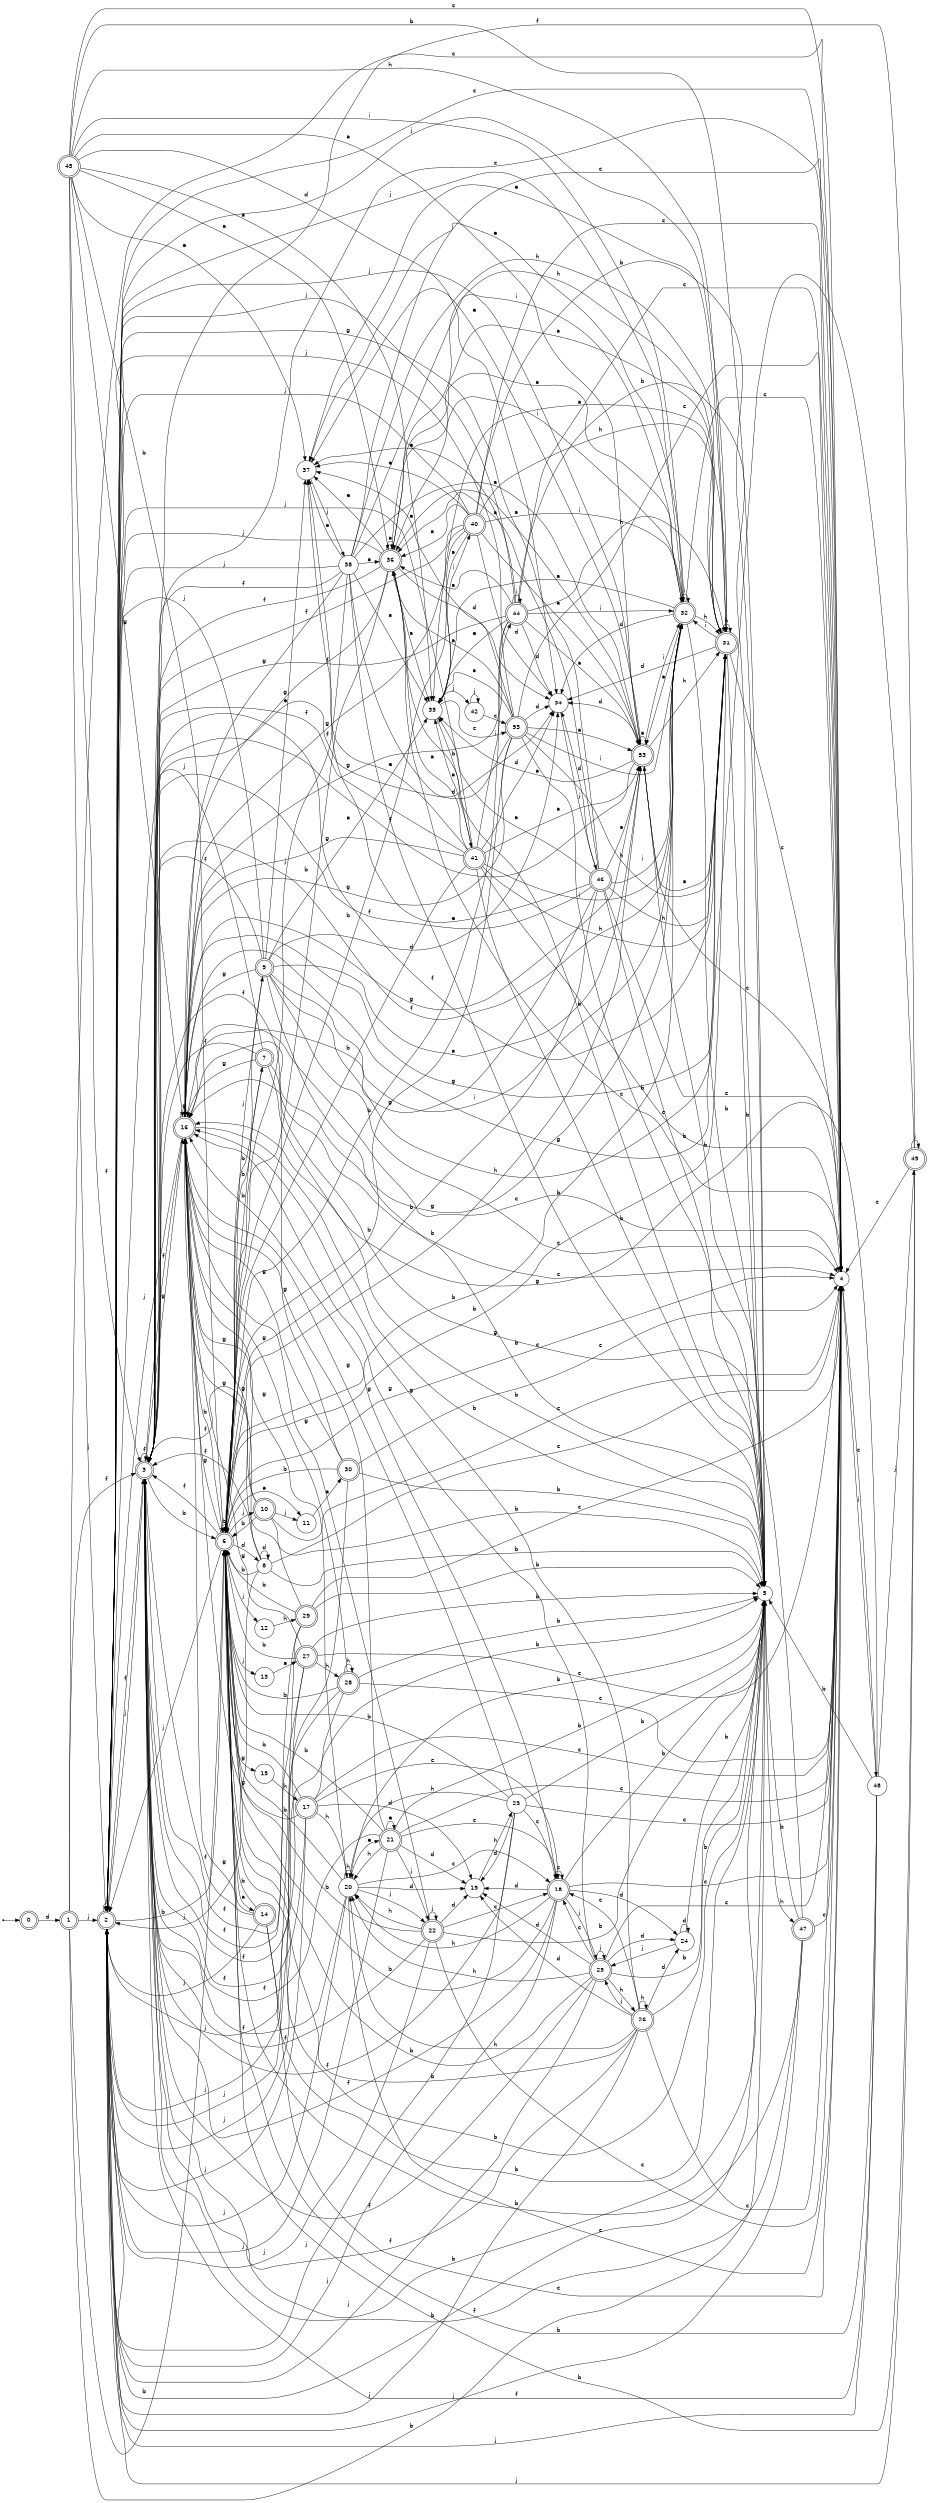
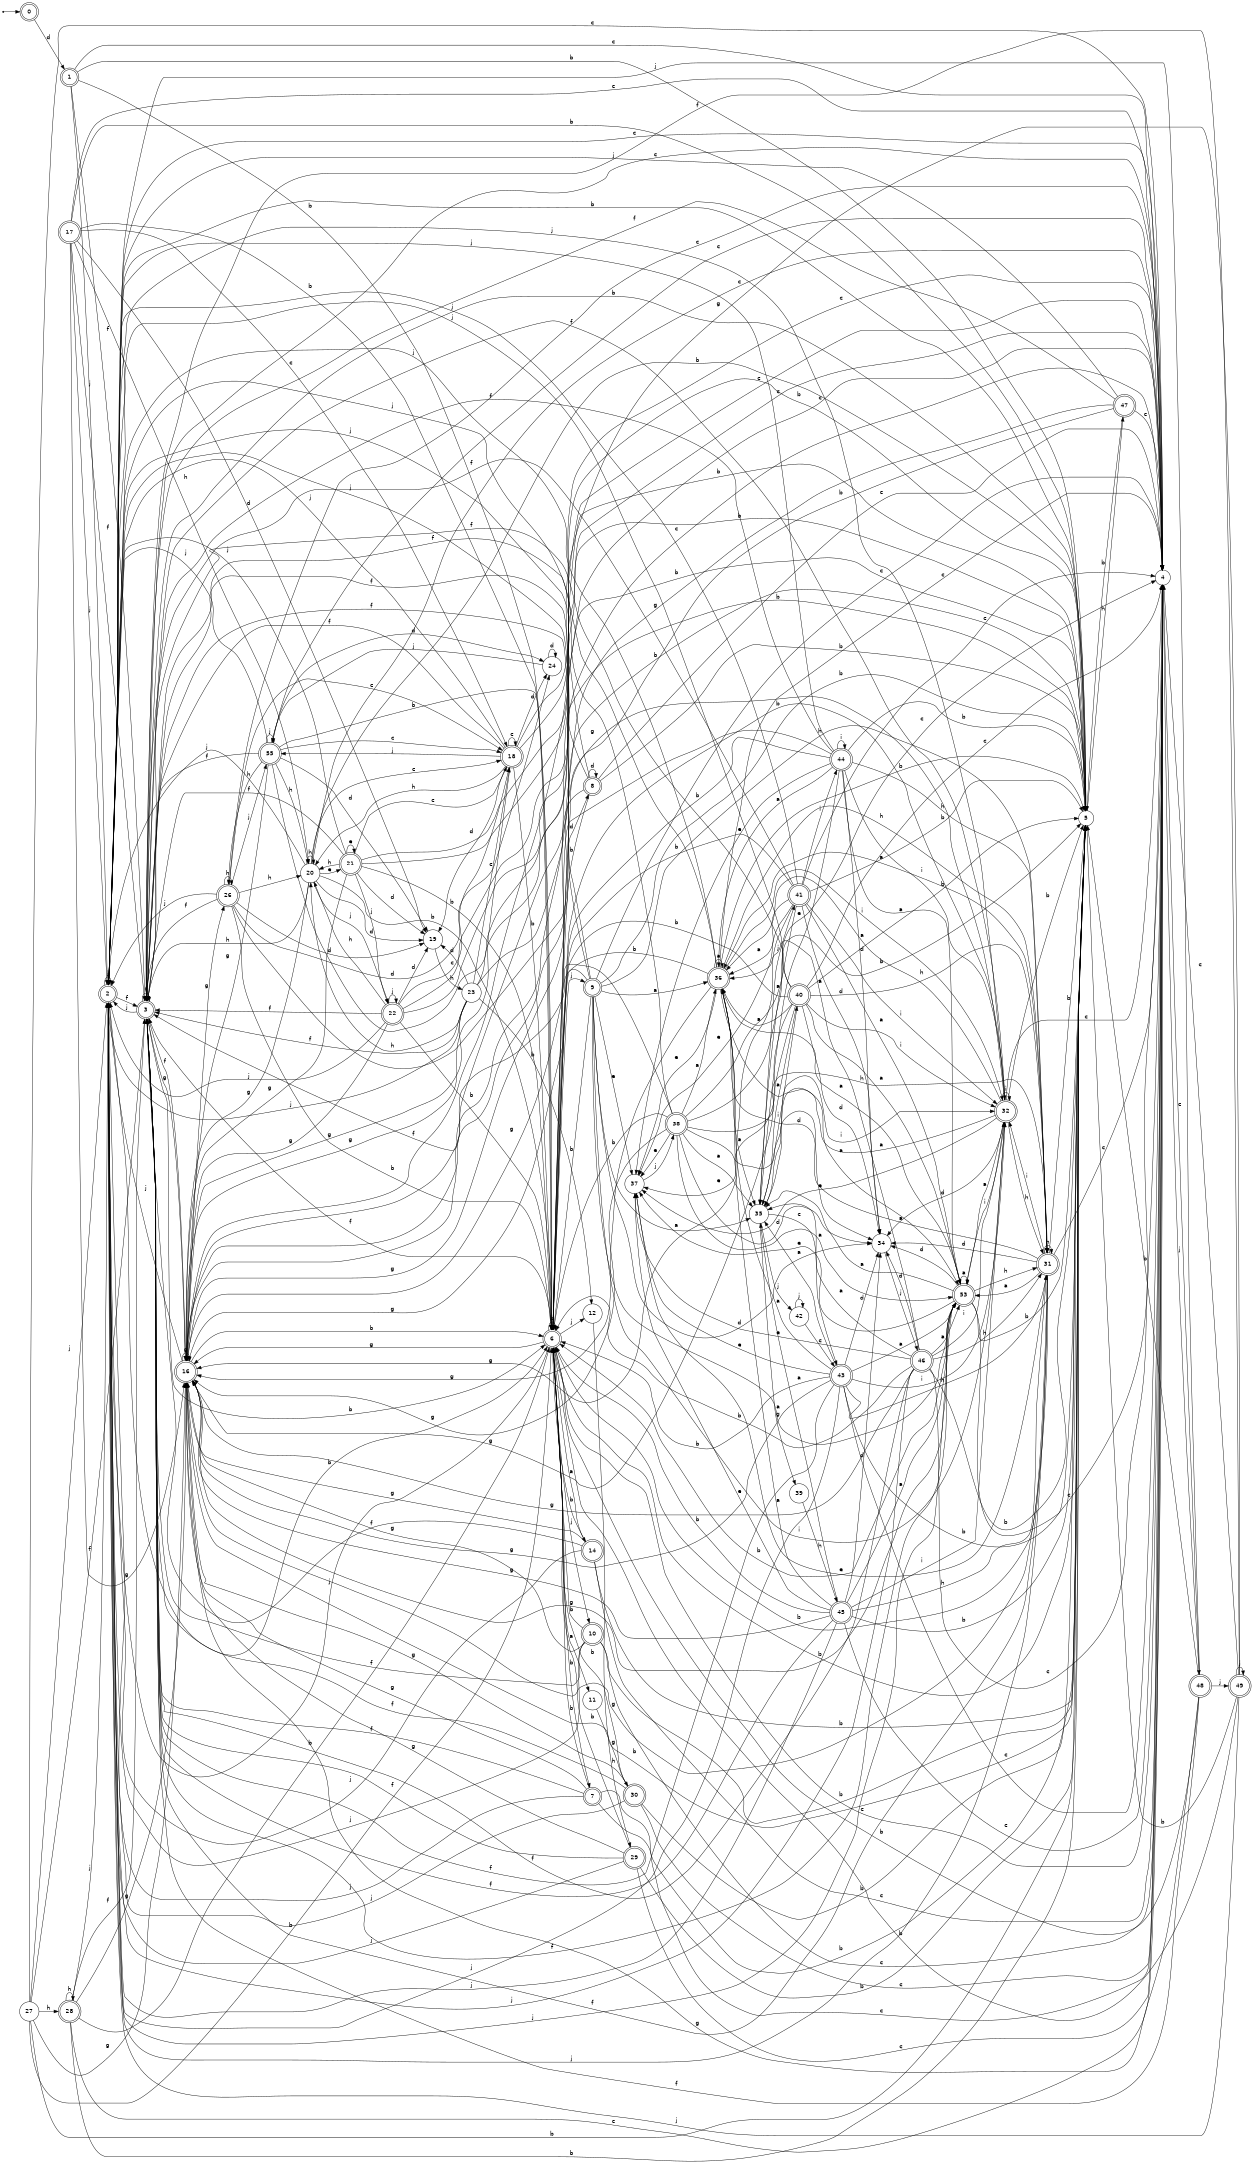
(348, 330) -> (512, 2000)
(818, 344) -> none
(348, 565) -> (677, 1124)
(517, 727) -> (841, 1376)
(454, 754) -> (778, 948)
(285, 862) -> (613, 1143)
(702, 928) -> none
none -> (653, 994)
none -> (829, 1152)
(327, 1492) -> (613, 1742)
none -> (799, 1493)
(284, 1516) -> (124, 1770)
(515, 1524) -> (199, 1123)
(264, 1566) -> (593, 786)
(306, 1657) -> (29, 2011)
(264, 1677) -> none
(312, 1715) -> (565, 1145)
(723, 1768) -> (1112, 1413)
(264, 1774) -> none
(877, 1786) -> (1200, 1686)
(601, 1970) -> (270, 754)
(243, 2029) -> (228, 940)
